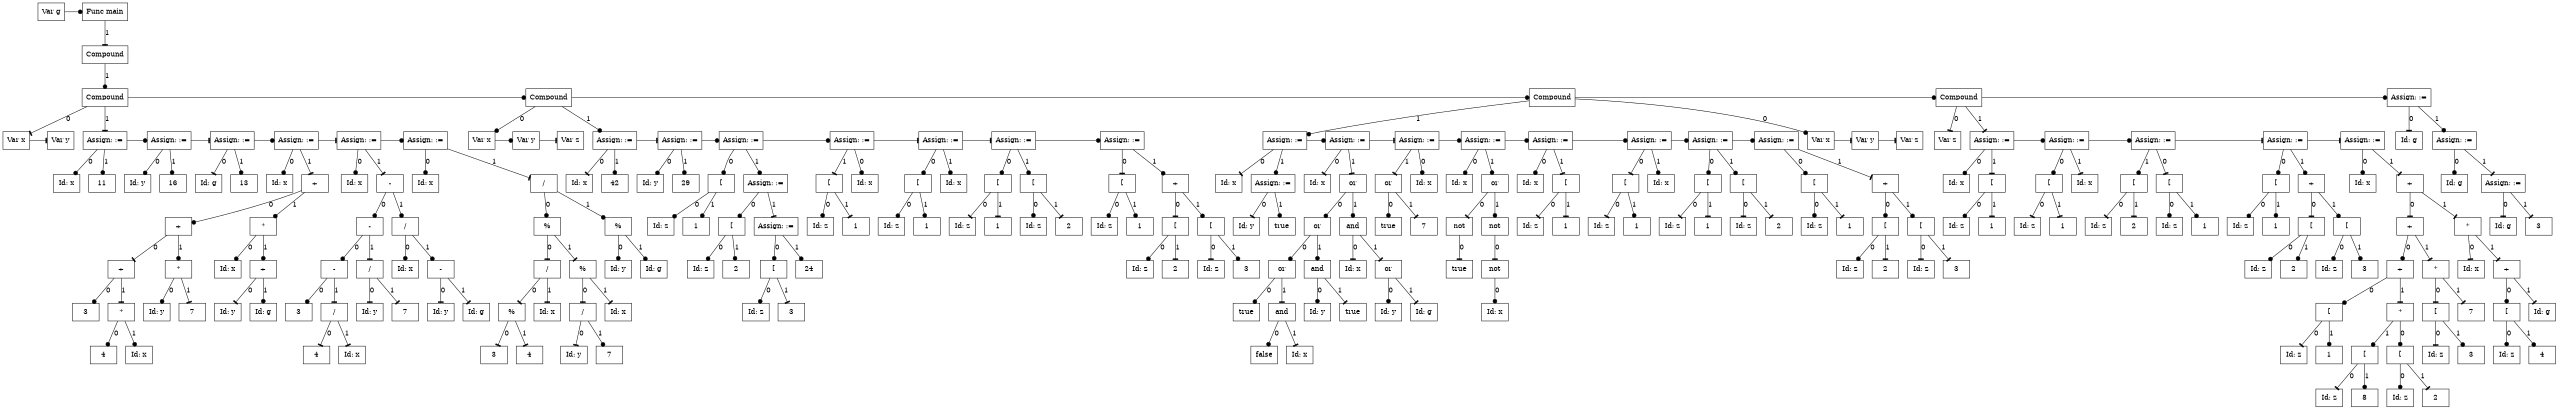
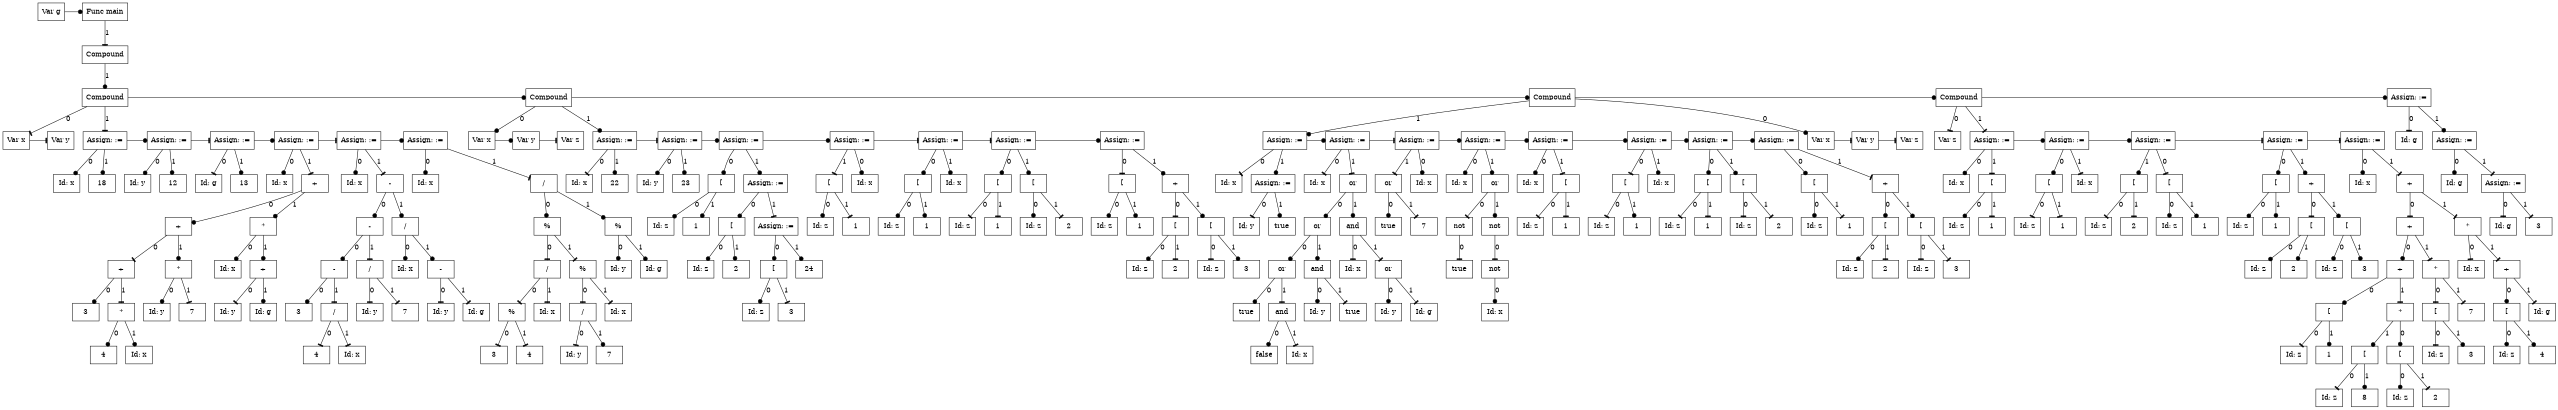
(102, 183) -> (102, 183)
(173, 183) -> (173, 183)
(615, 183) -> (615, 183)
(686, 183) -> (686, 183)
